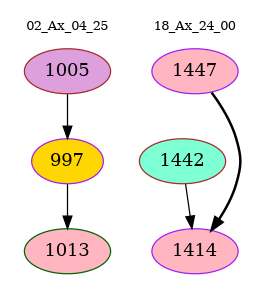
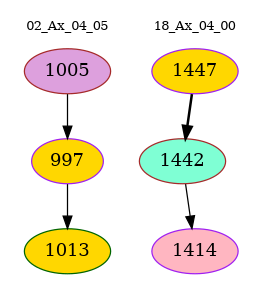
(68, 27) -> (68, 27)
(195, 27) -> (195, 27)
(195, 71) -> (195, 71)
(240, 155) -> (190, 110)
(68, 251) -> (68, 251)
